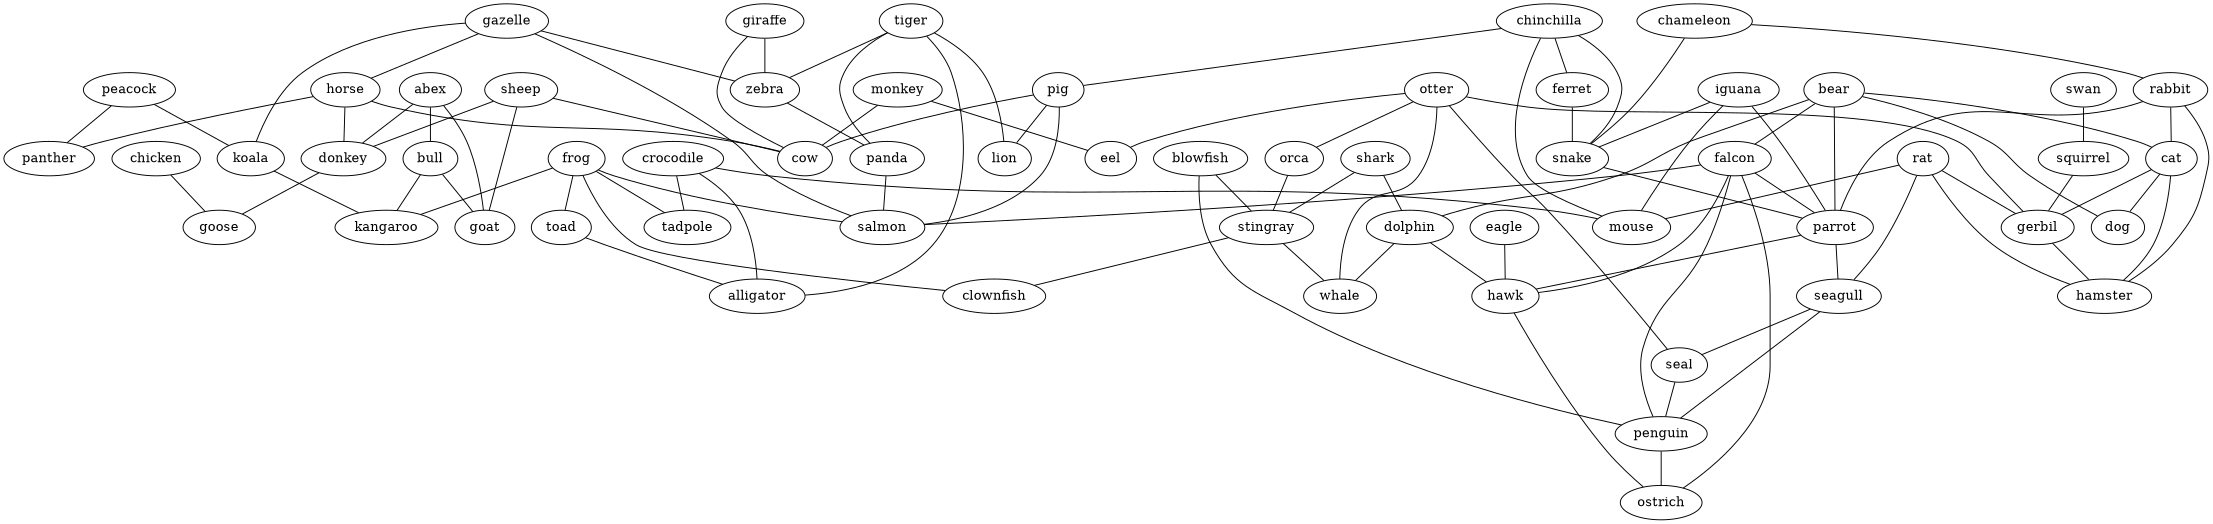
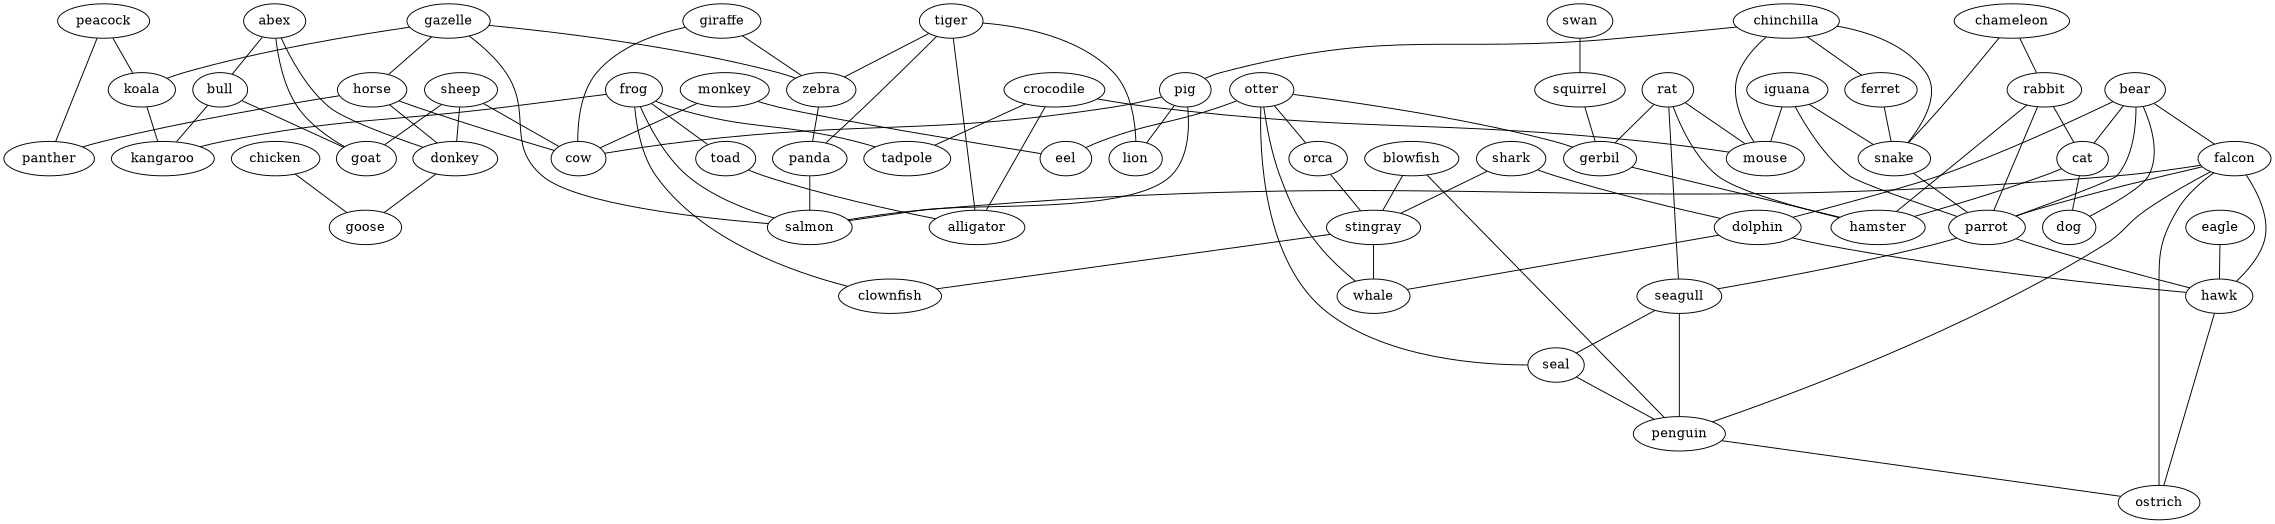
(2107, 192) -> none
